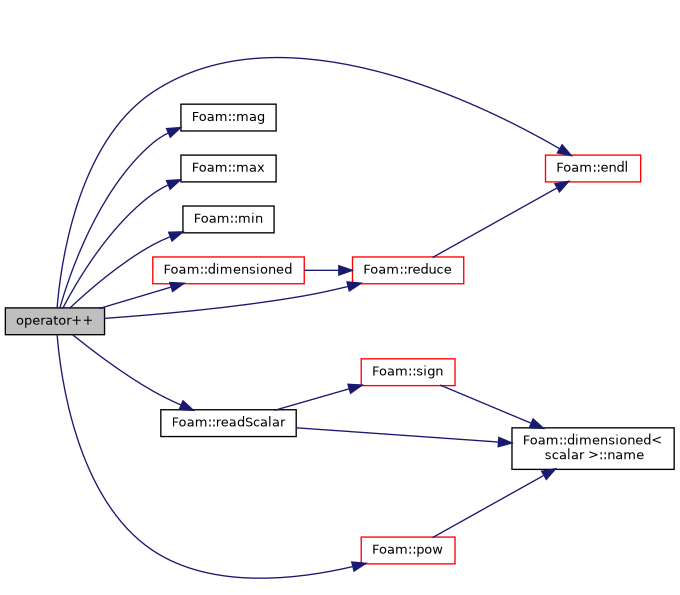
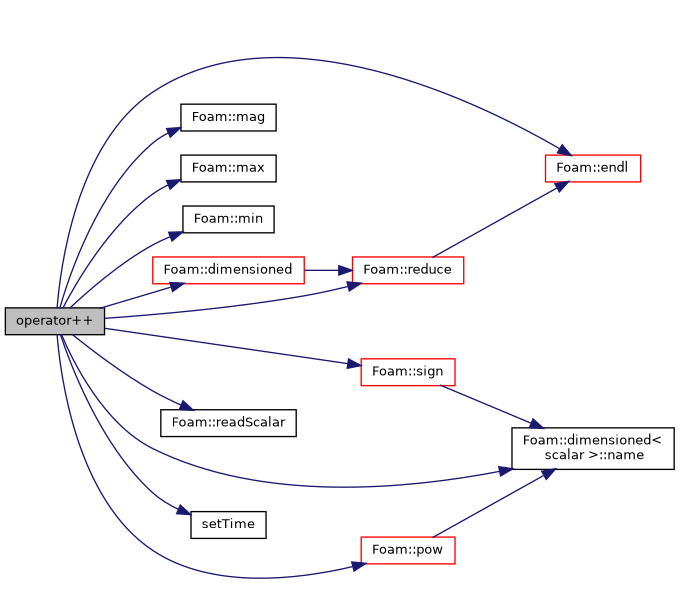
(312, 400) -> (226, 346)
(397, 435) -> (250, 479)
none -> (229, 525)
